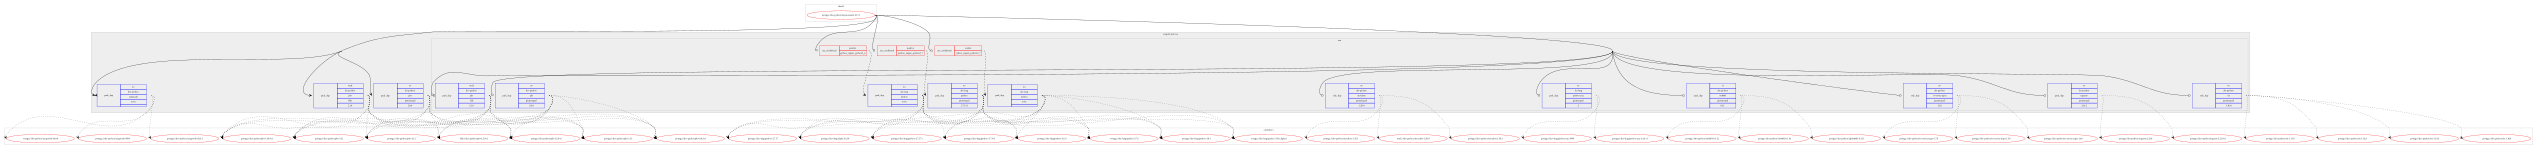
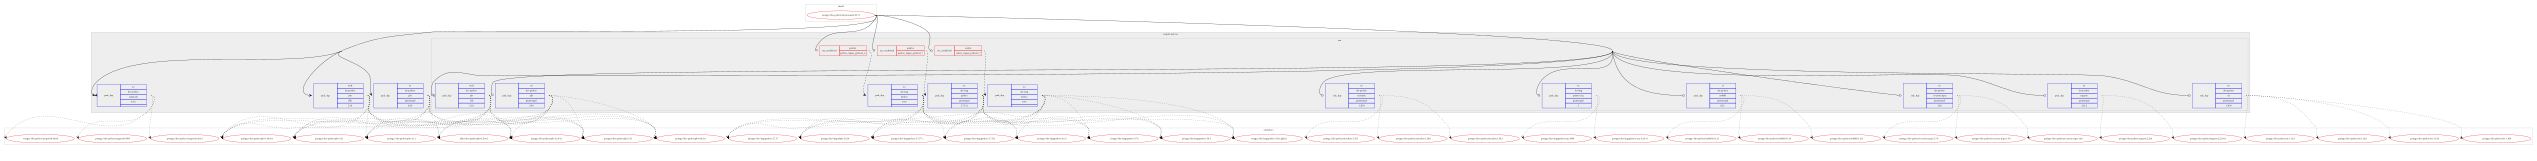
(1413, 139) -> (1413, 139)
(1847, 139) -> (1847, 139)
